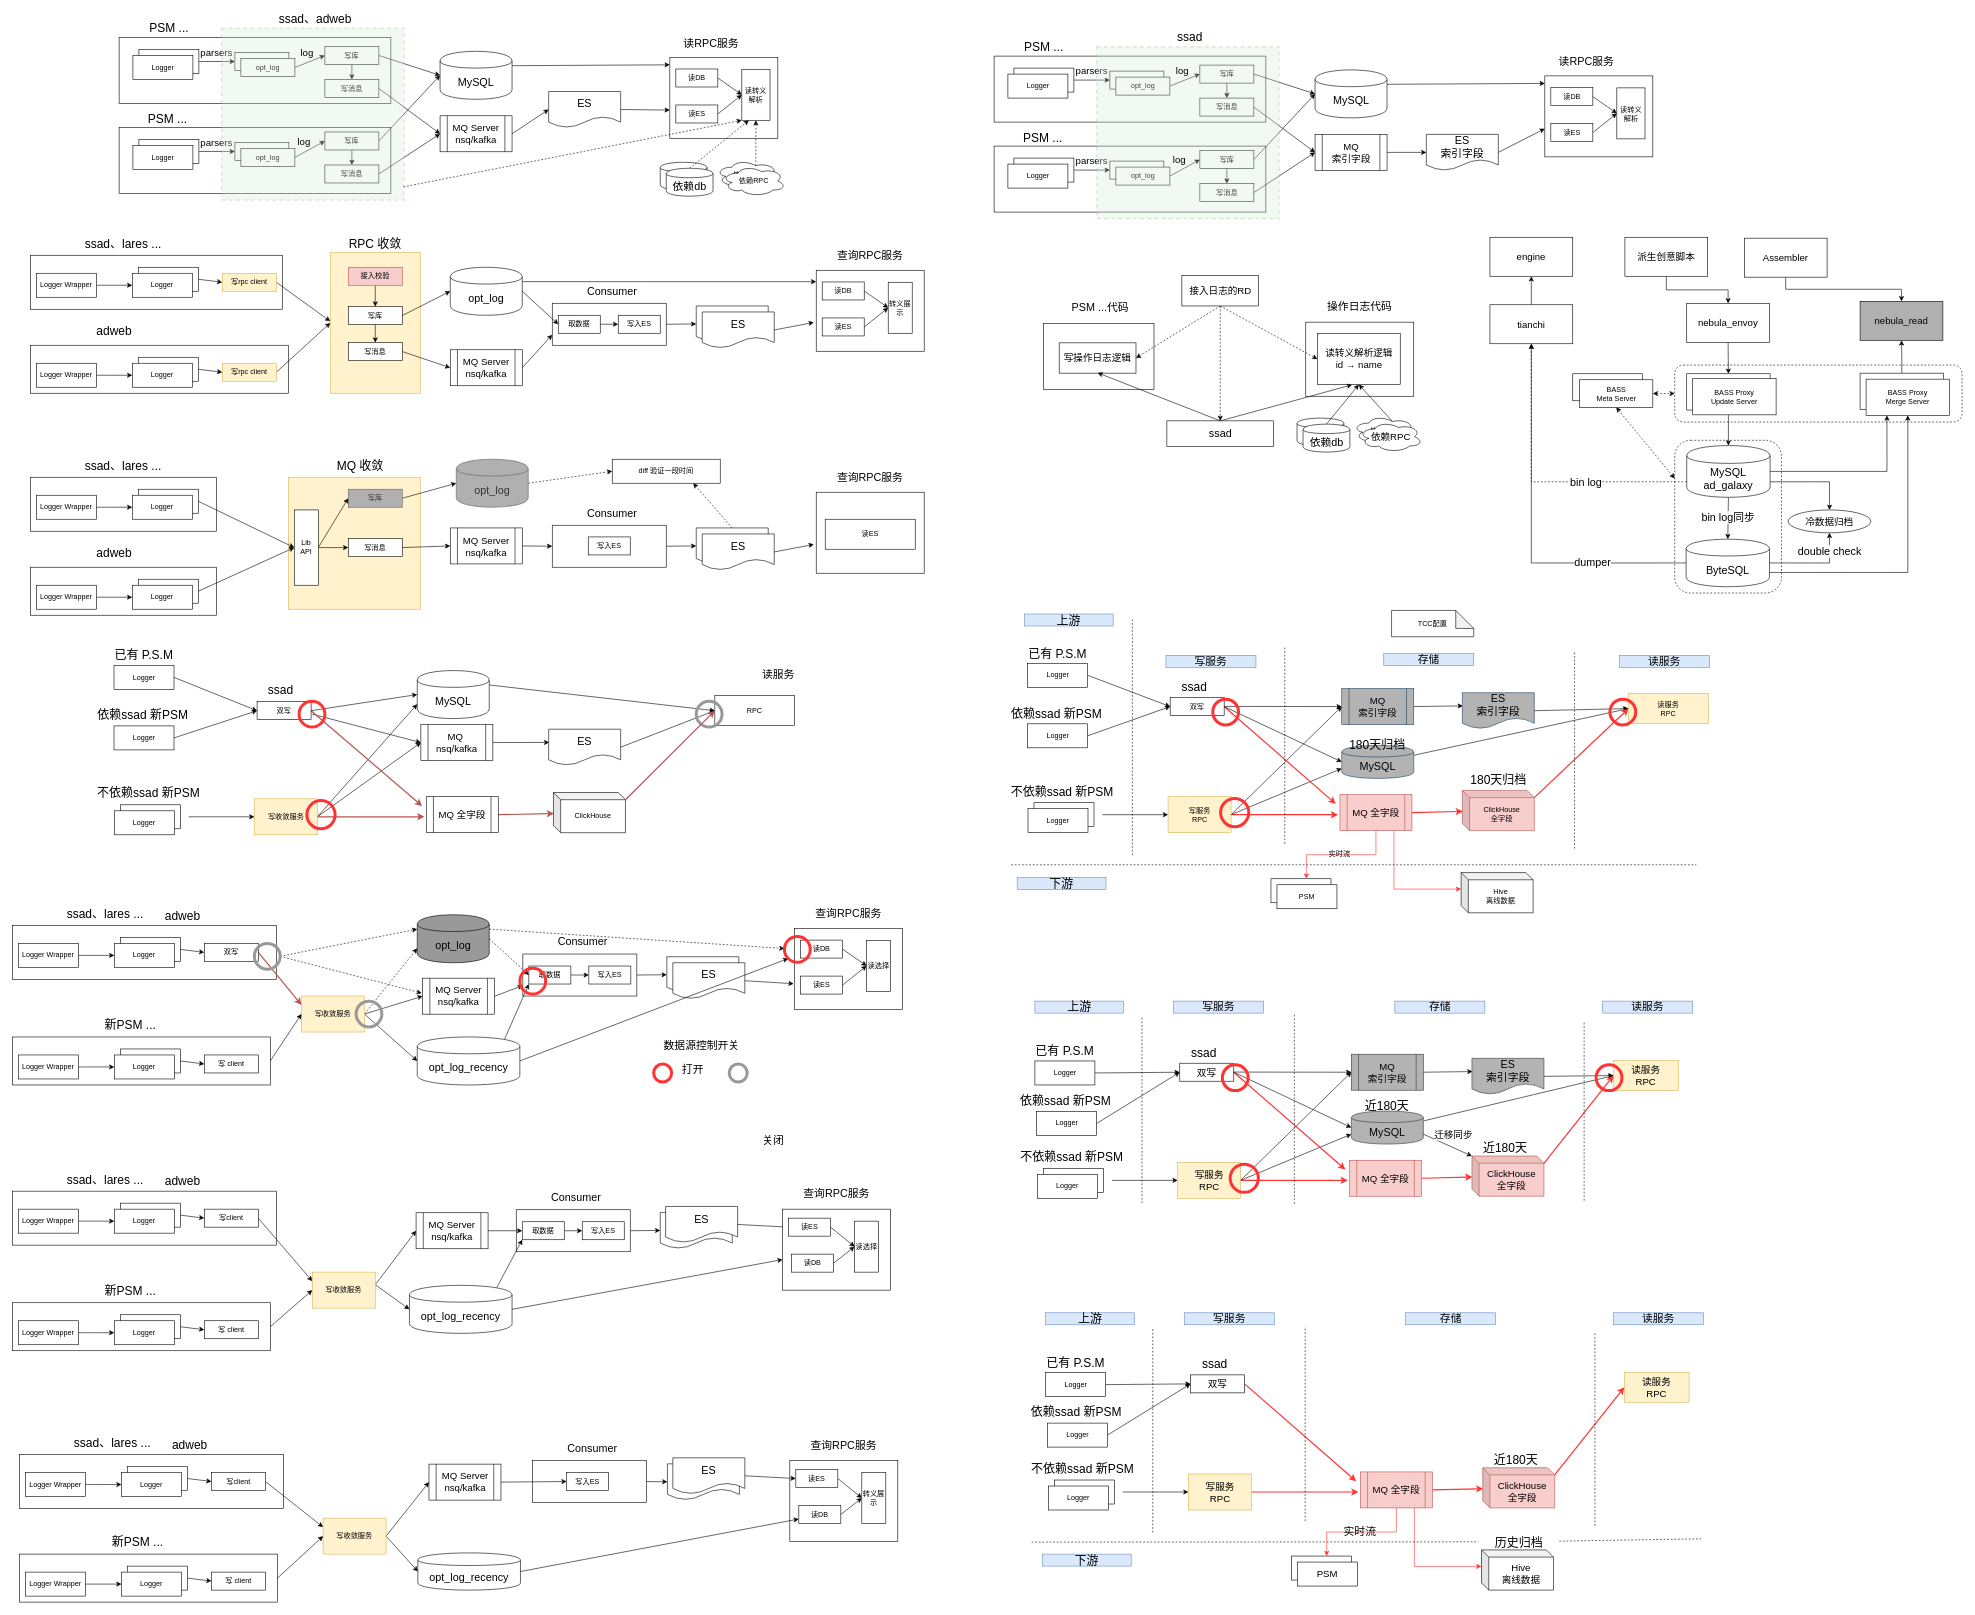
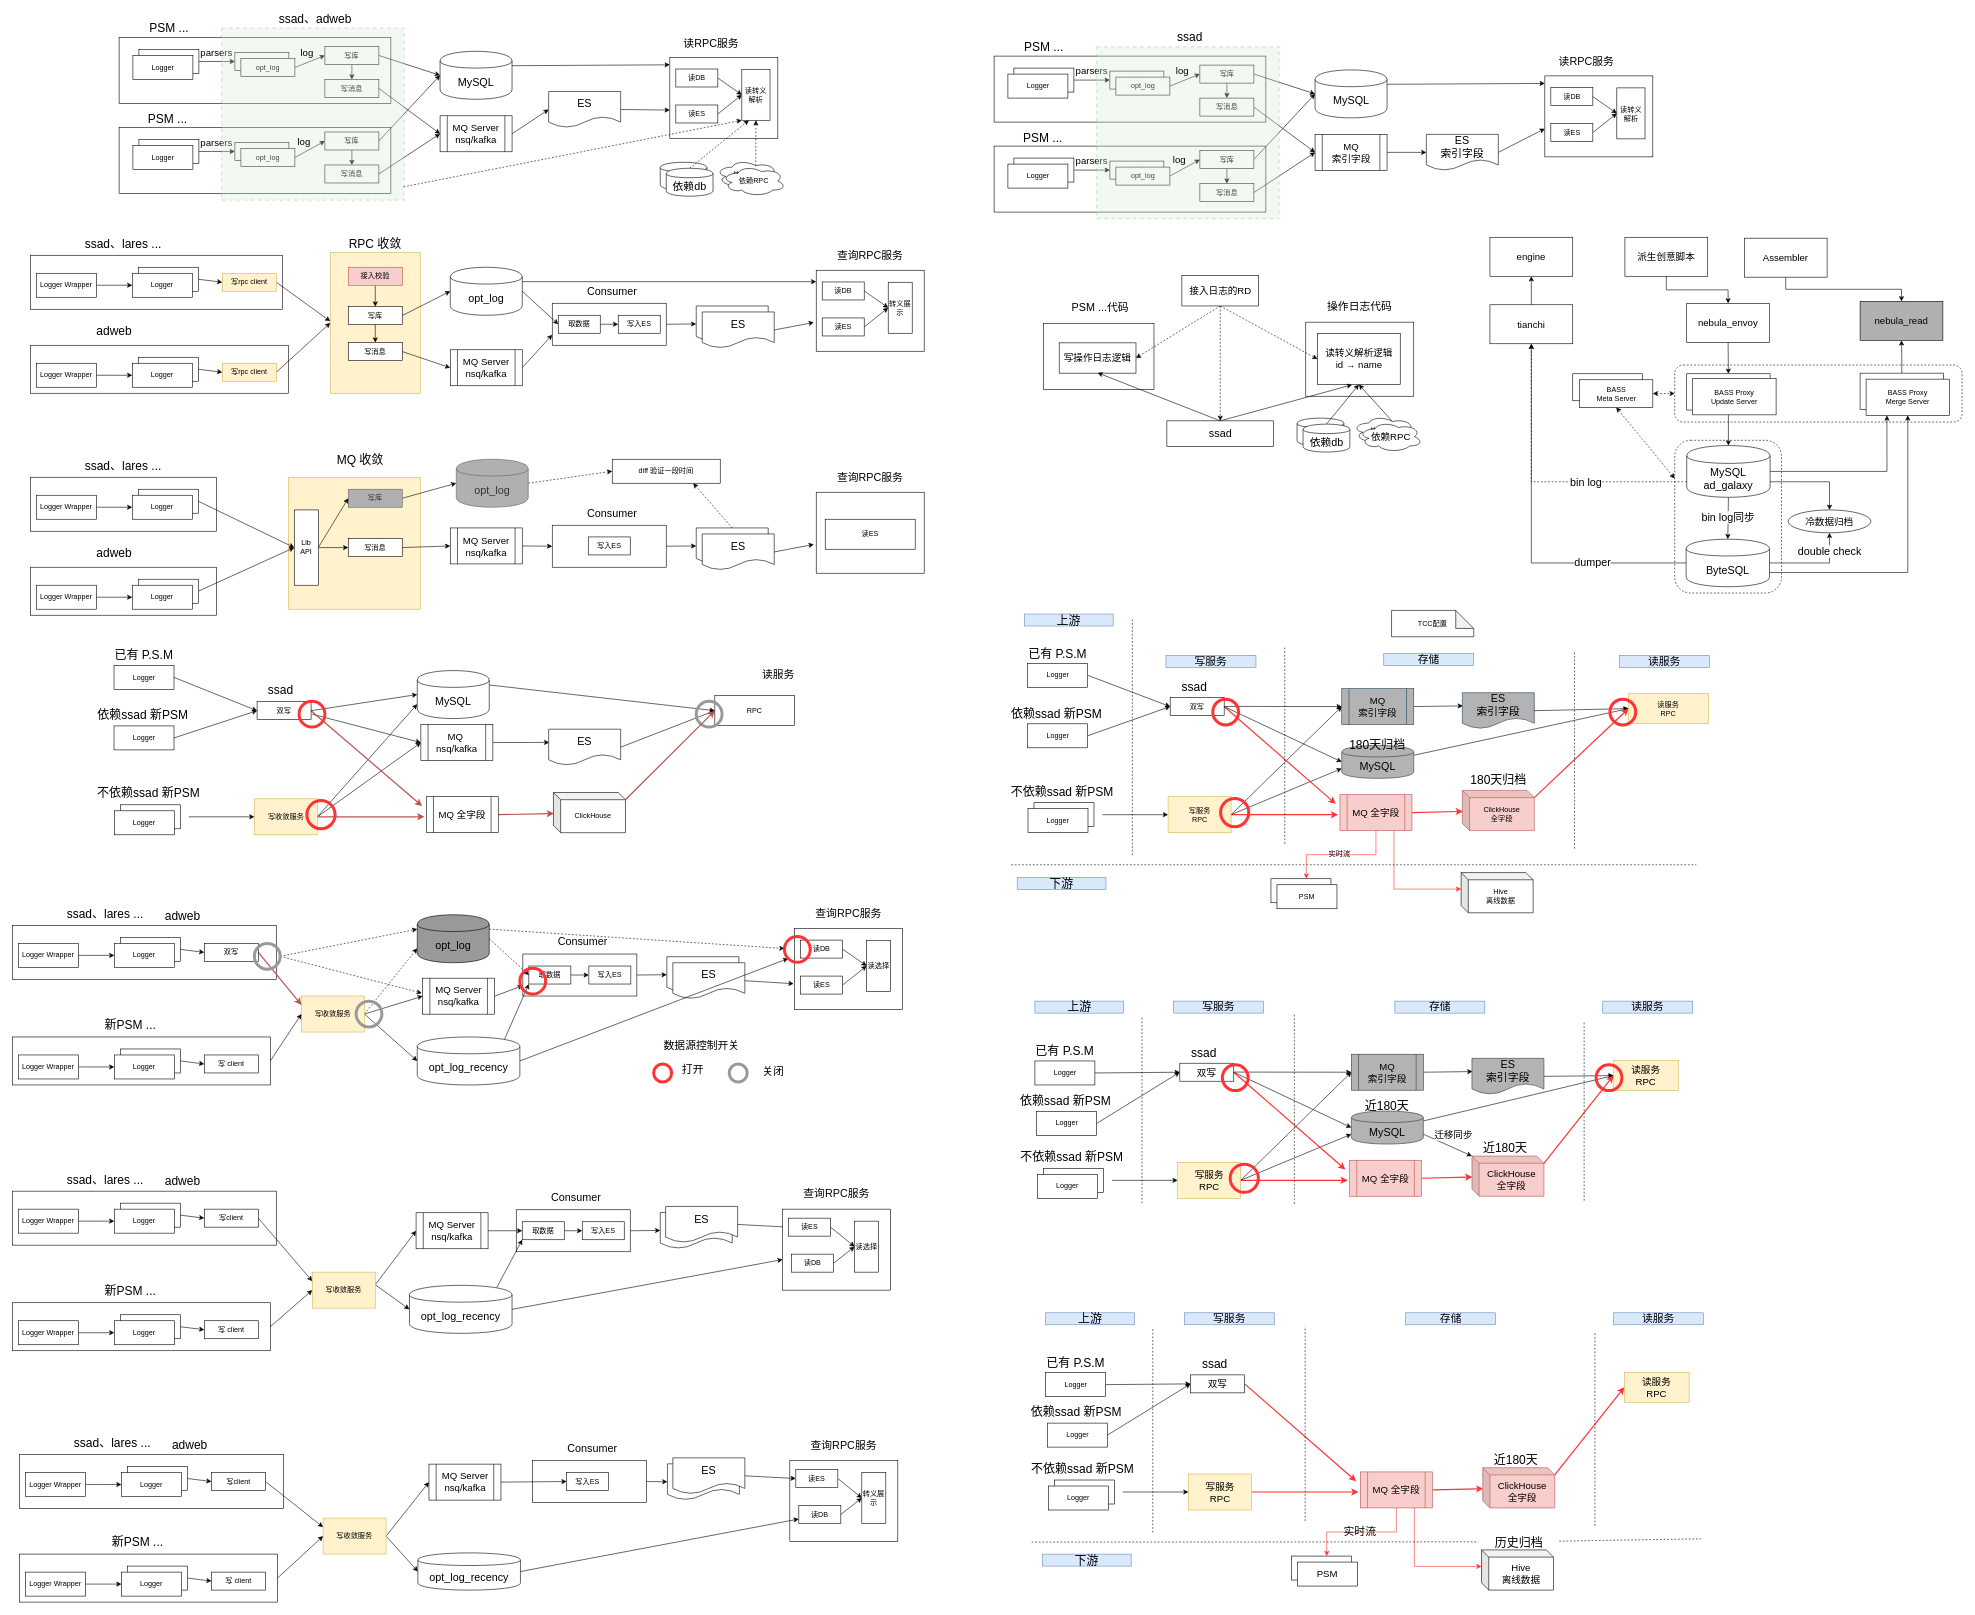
(360, 465) -> (360, 459)
(773, 1141) -> (773, 1072)
